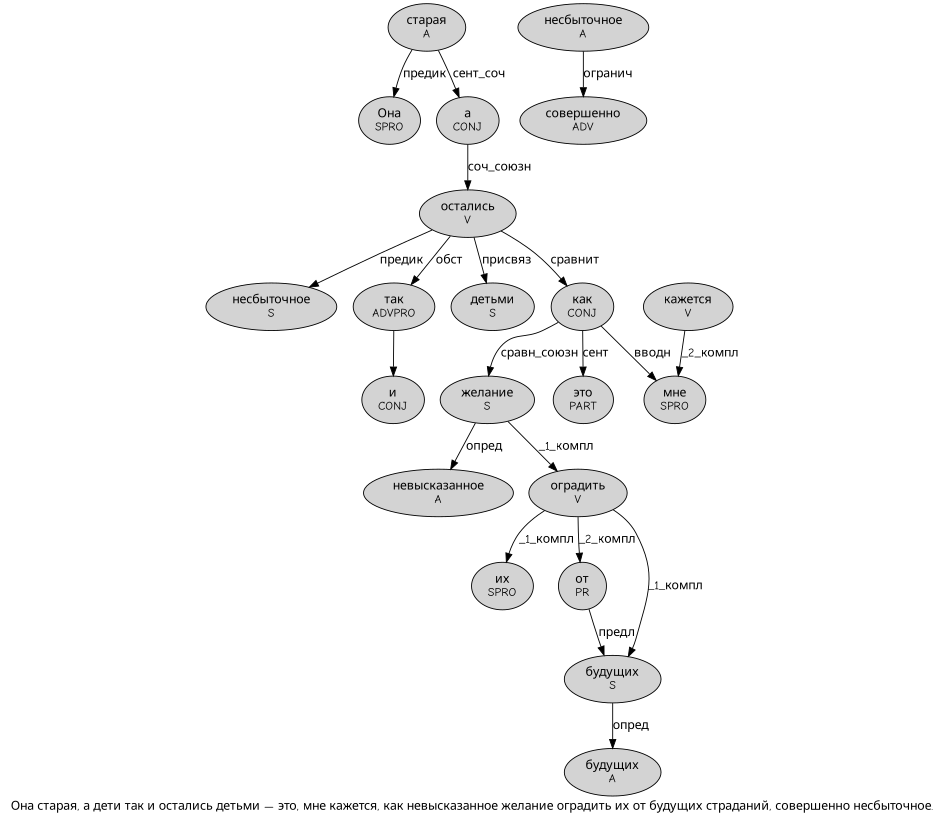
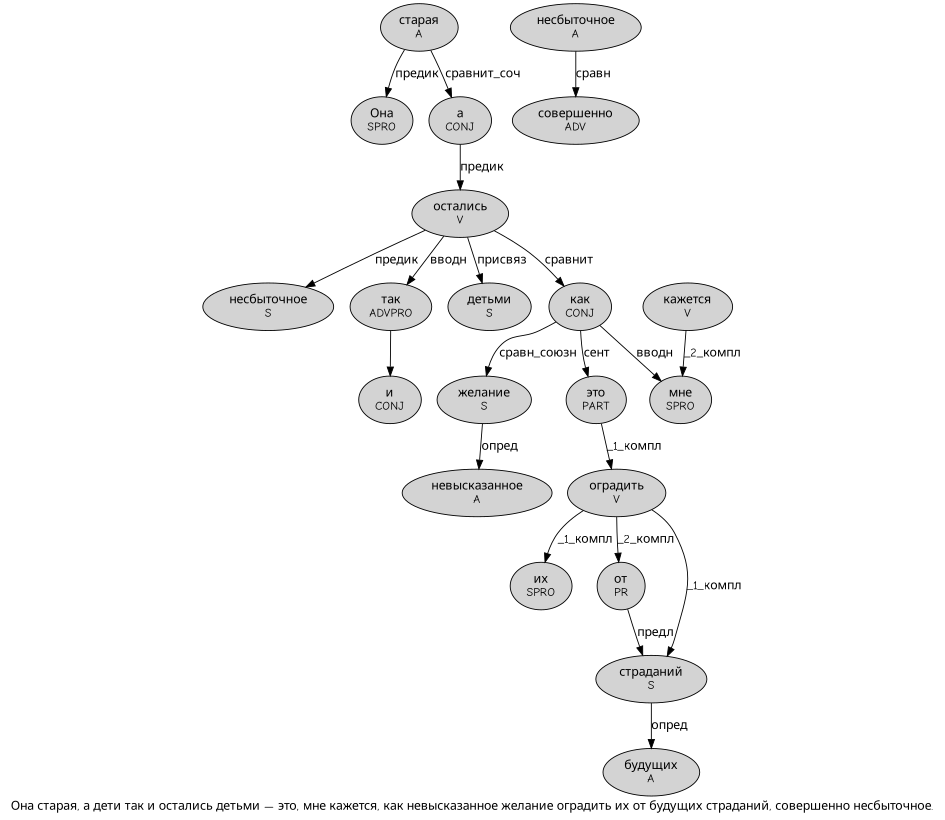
(479, 74) -> (483, 74)
(608, 74) -> (594, 74)
(500, 167) -> (482, 167)
(450, 260) -> (449, 260)
(529, 443) -> (605, 442)
(613, 679) -> (651, 679)
